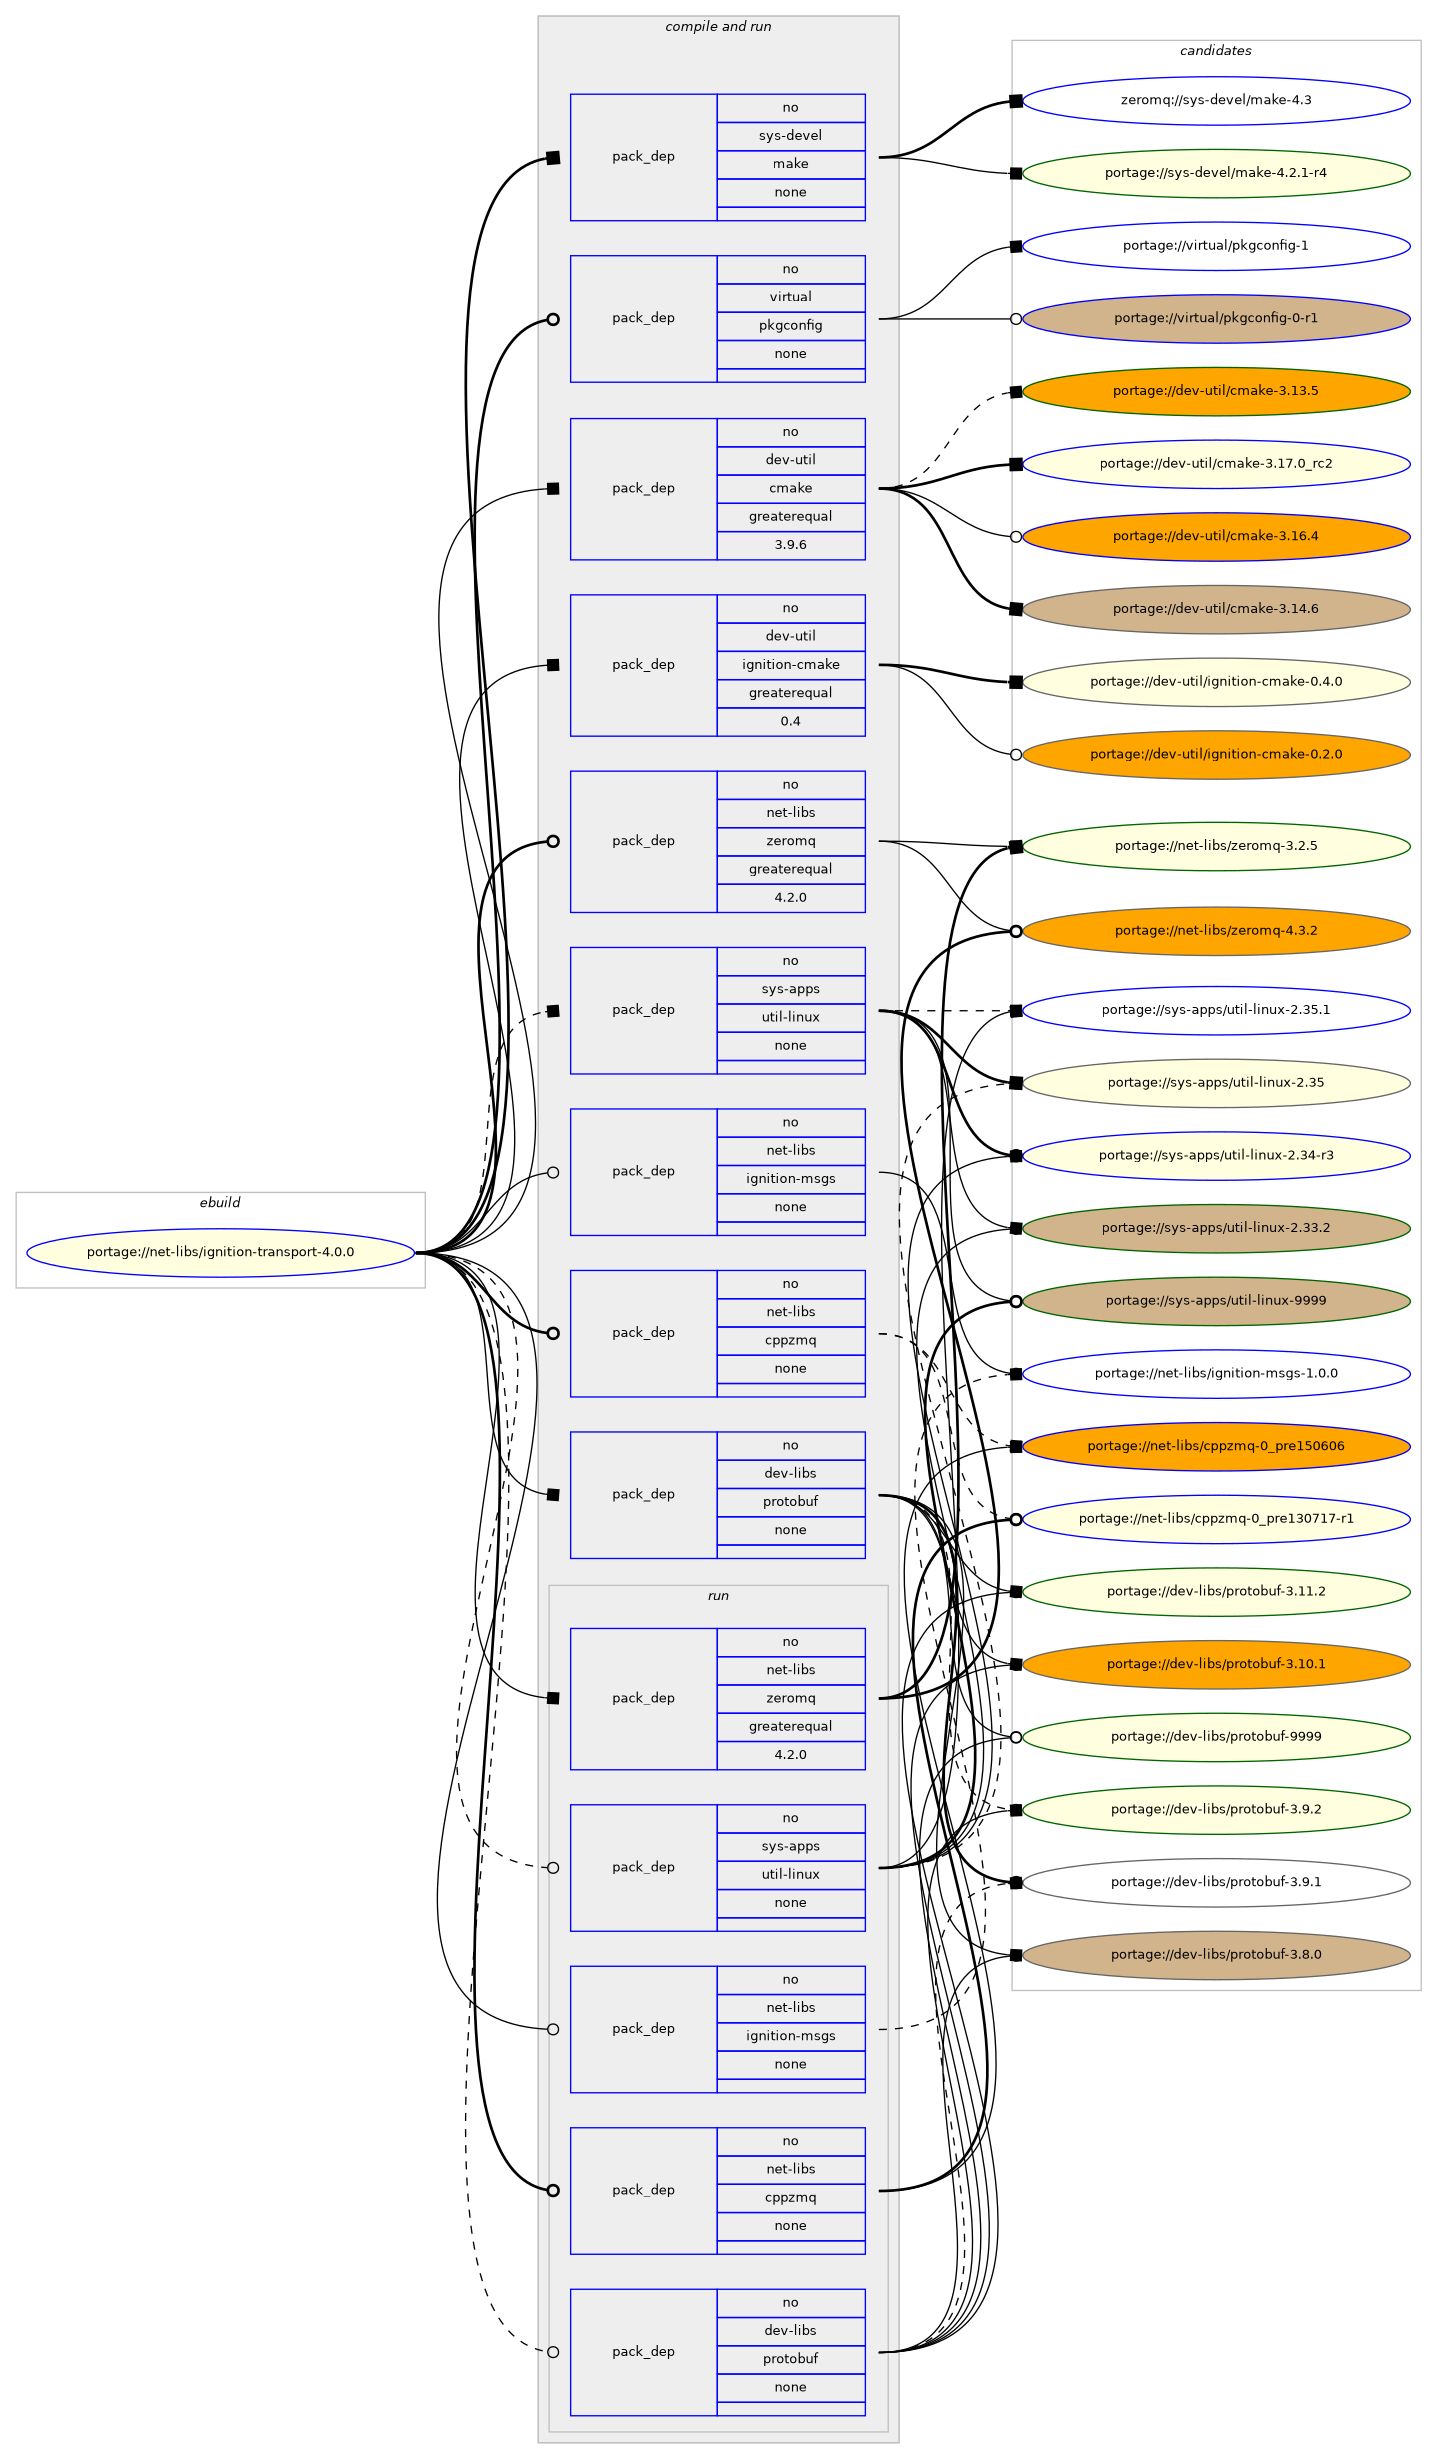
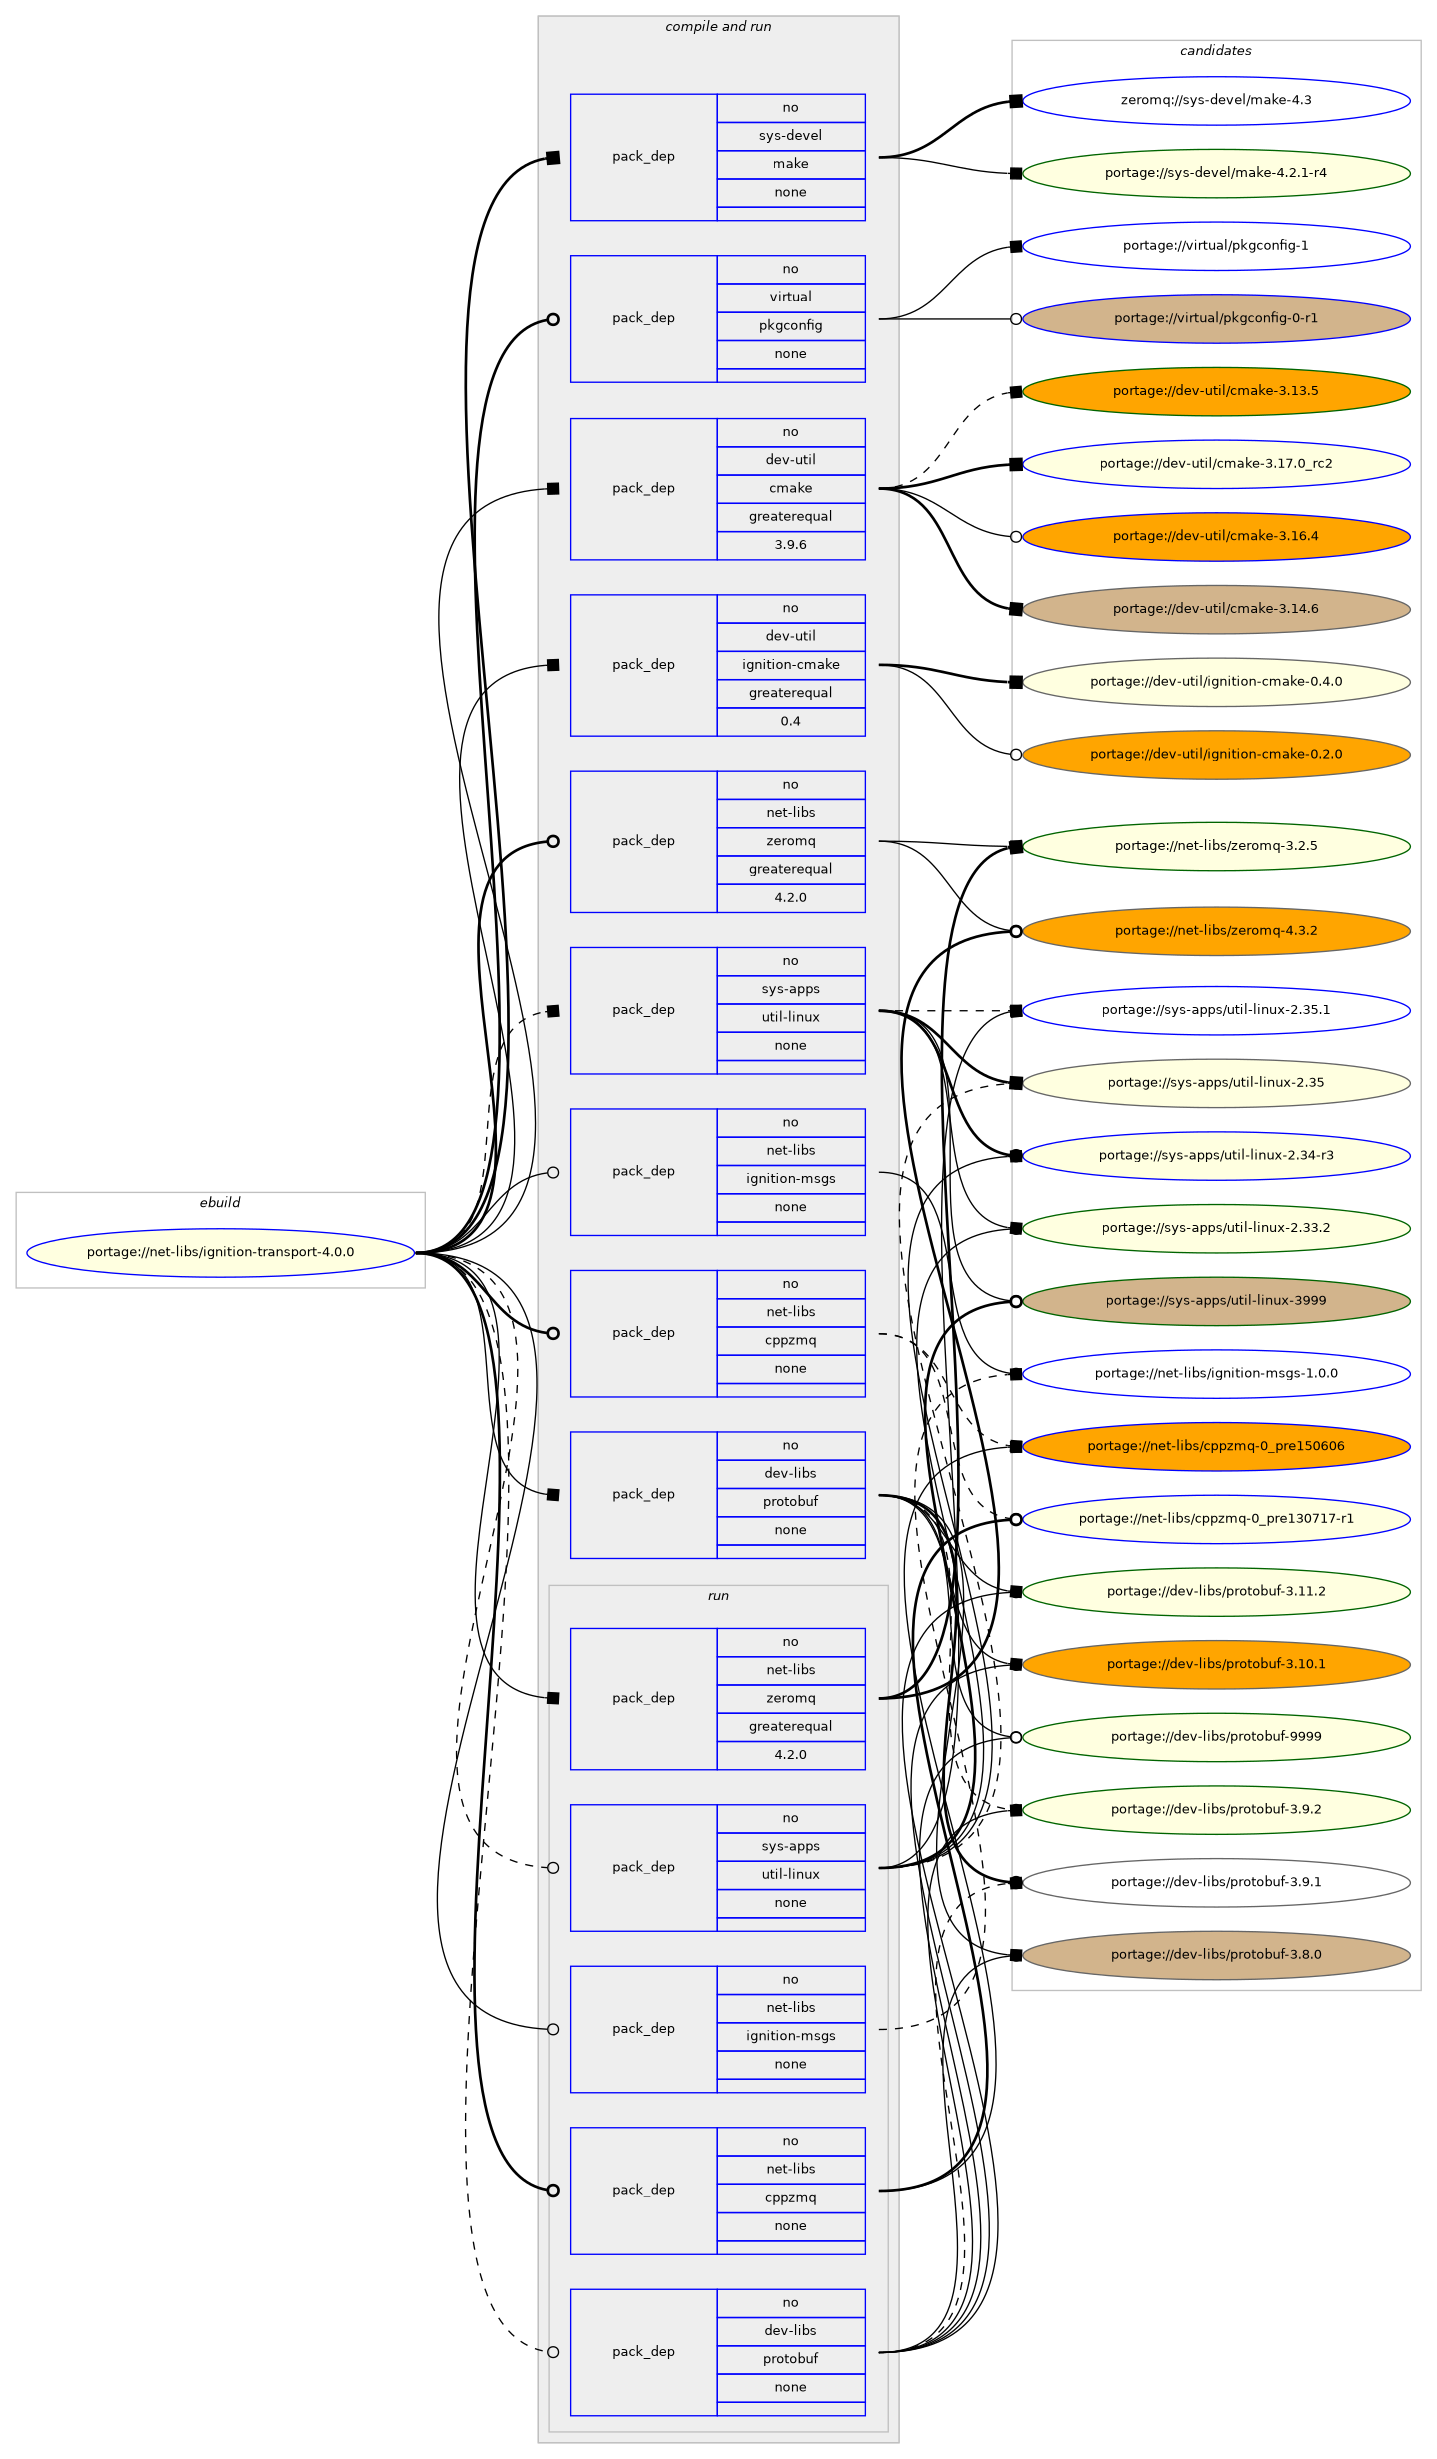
(1217, 1229) -> (1217, 1229)
(1217, 1301) -> (1217, 1301)
